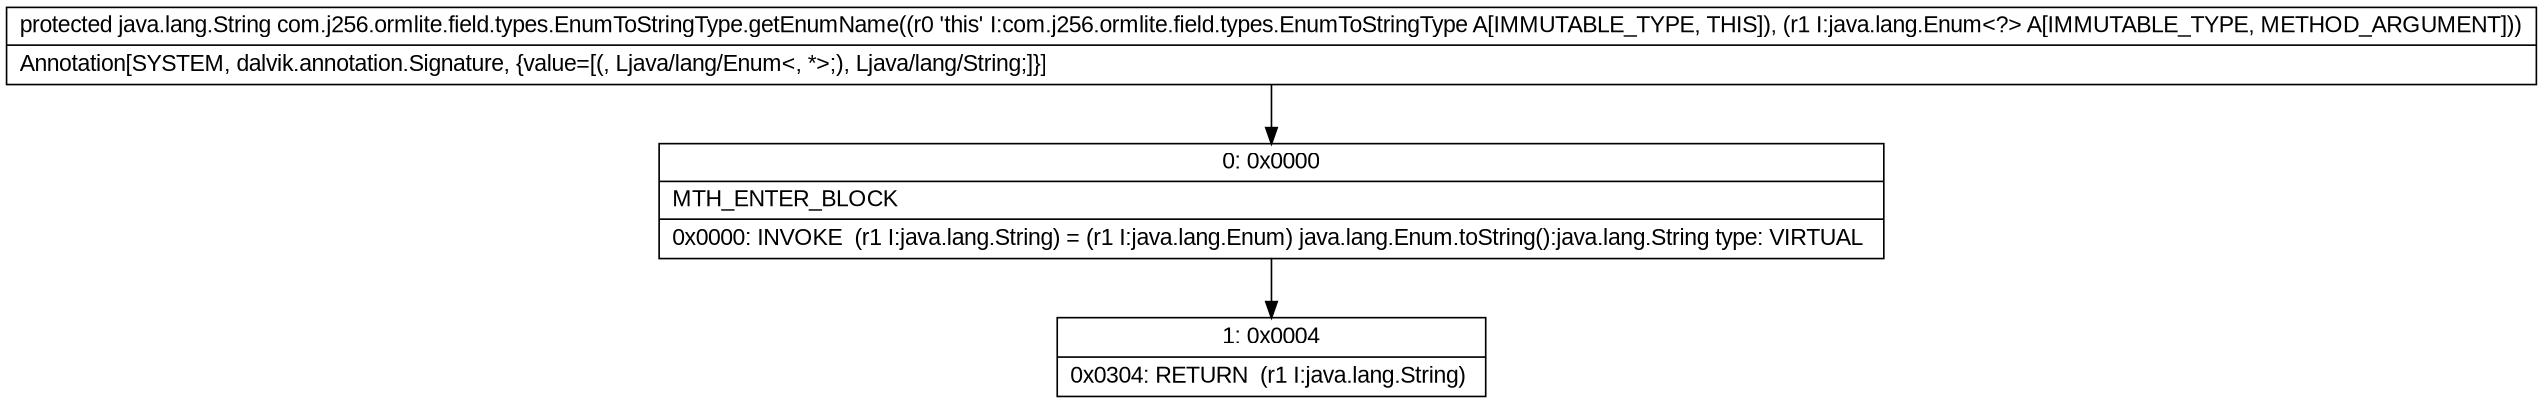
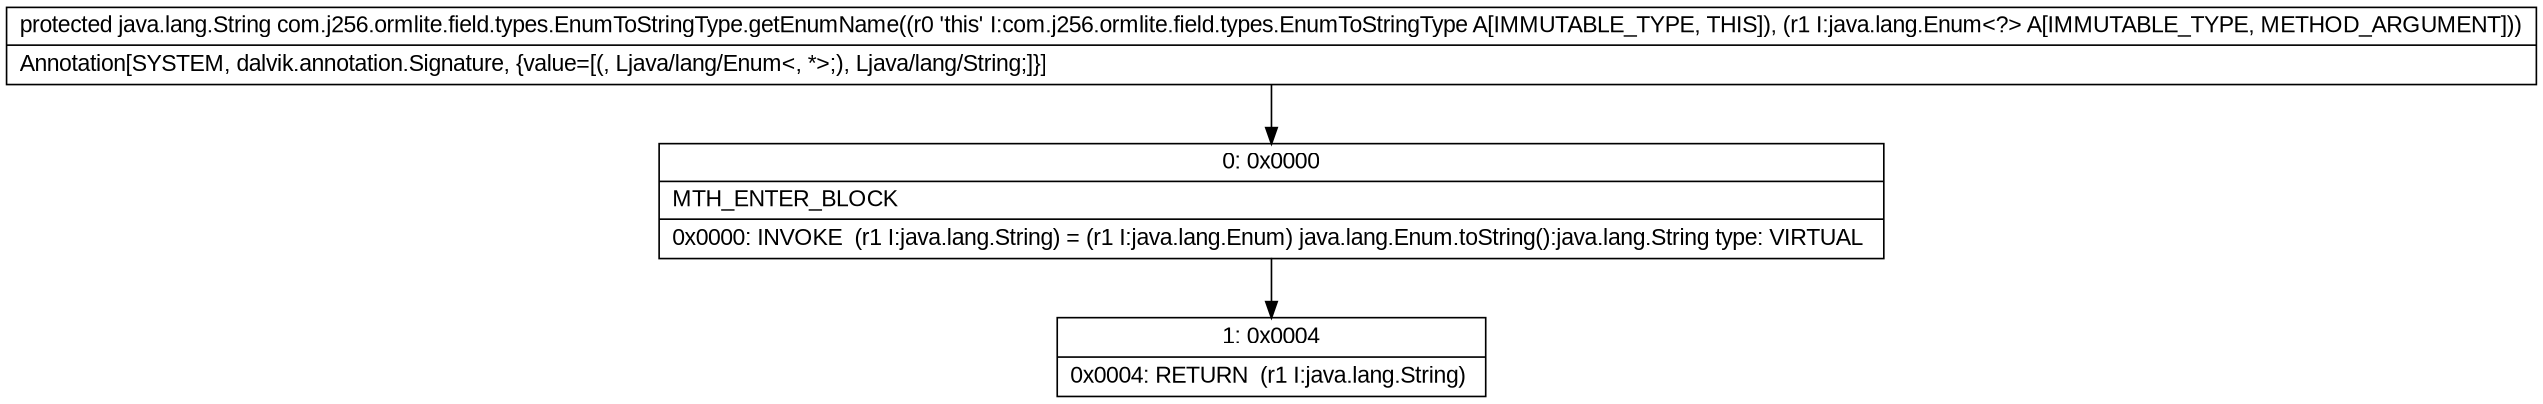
(1271, 376) -> (1271, 376)
